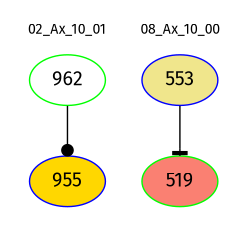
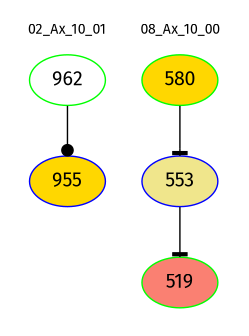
none -> (180, 80)
